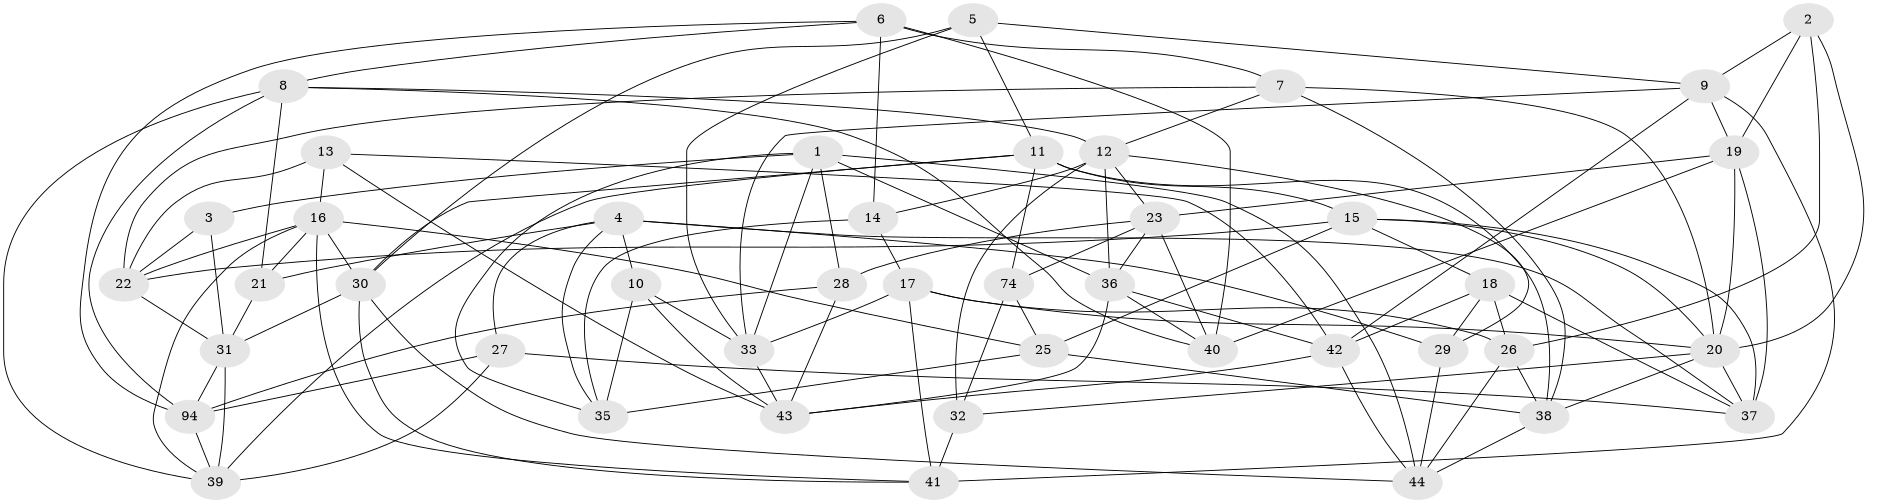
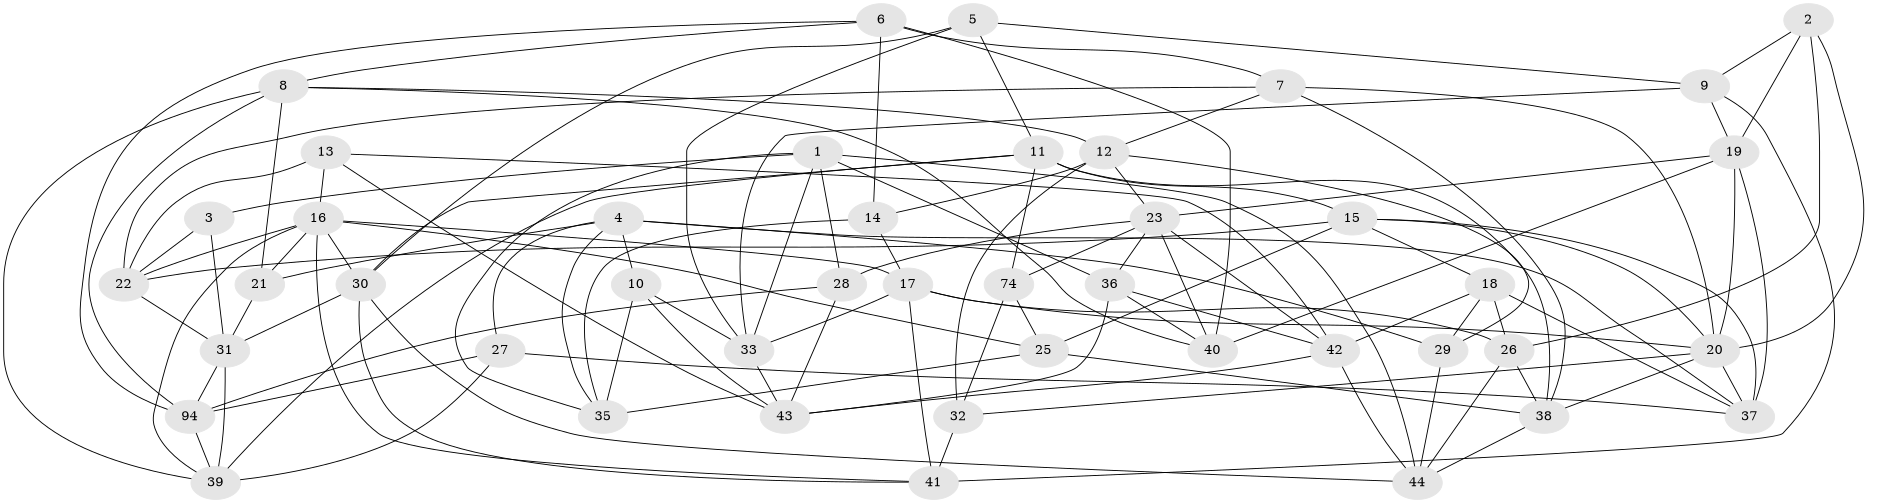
(1107, 216) -> none
(1520, 218) -> (1245, 285)
none -> (617, 241)
